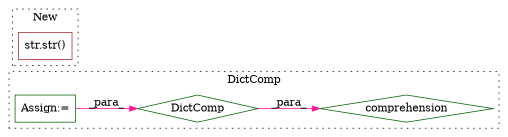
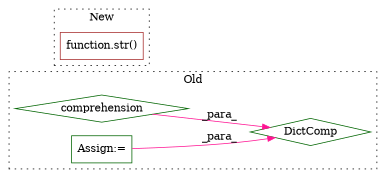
(45, 46) -> (102, 46)
(254, 80) -> (193, 80)
(285, 109) -> (207, 120)
